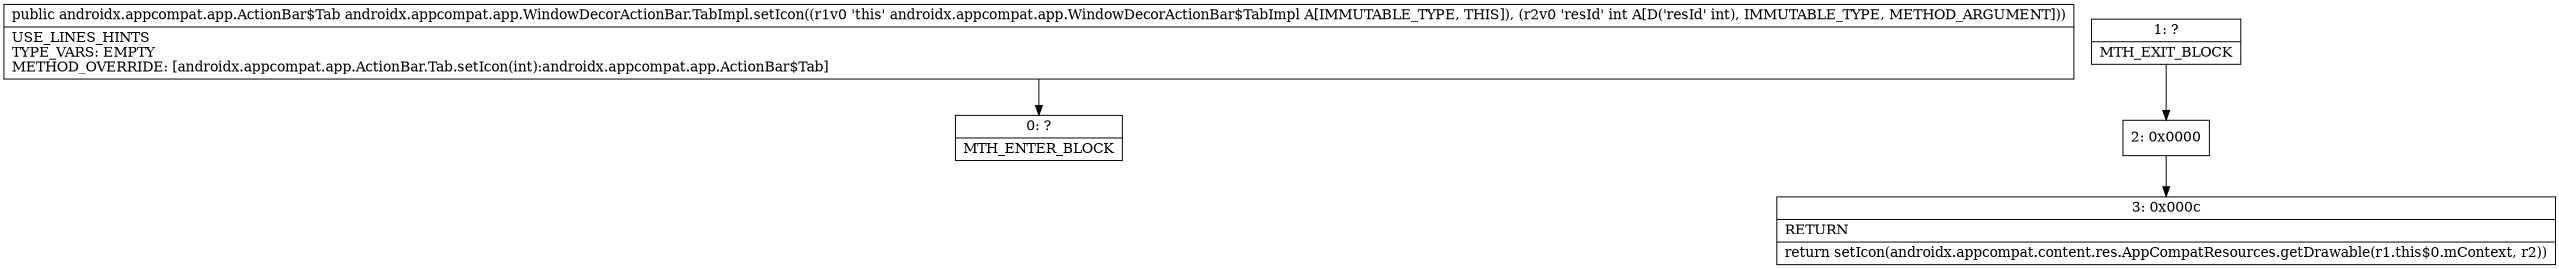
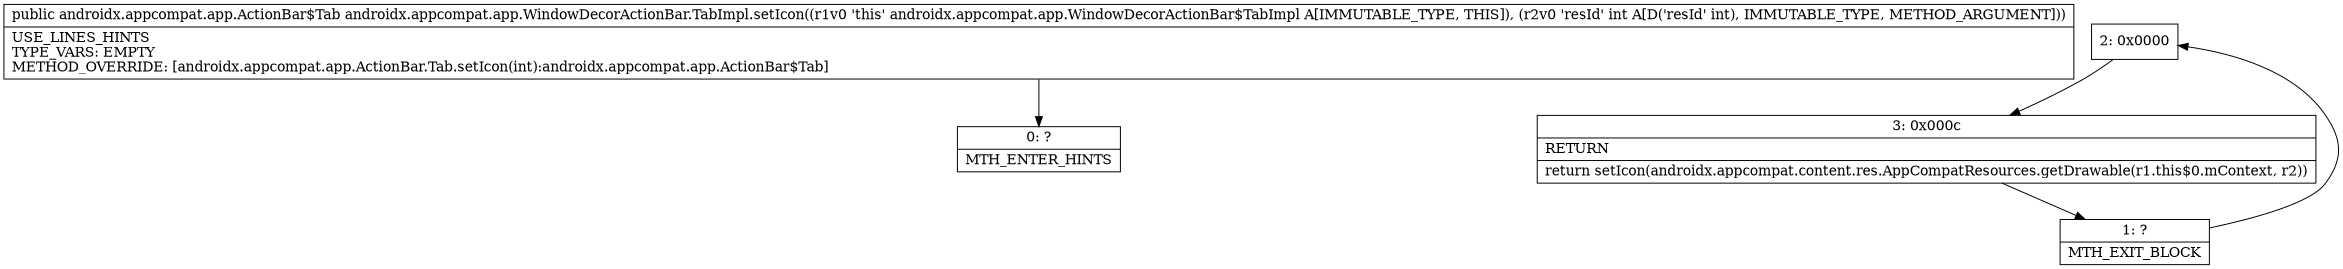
(1039, 149) -> (1039, 160)
none -> (2039, 199)
